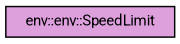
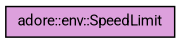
(90, 22) -> (90, 22)
